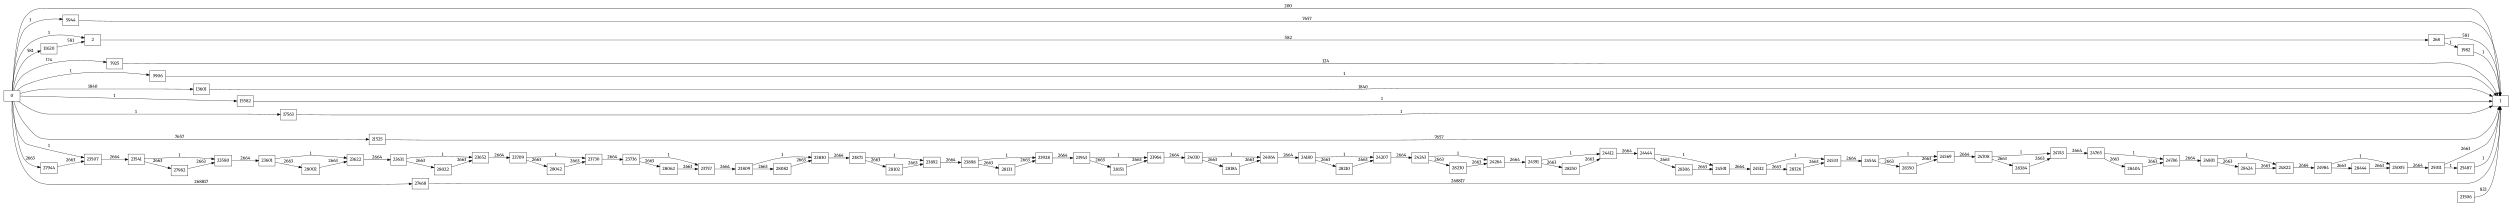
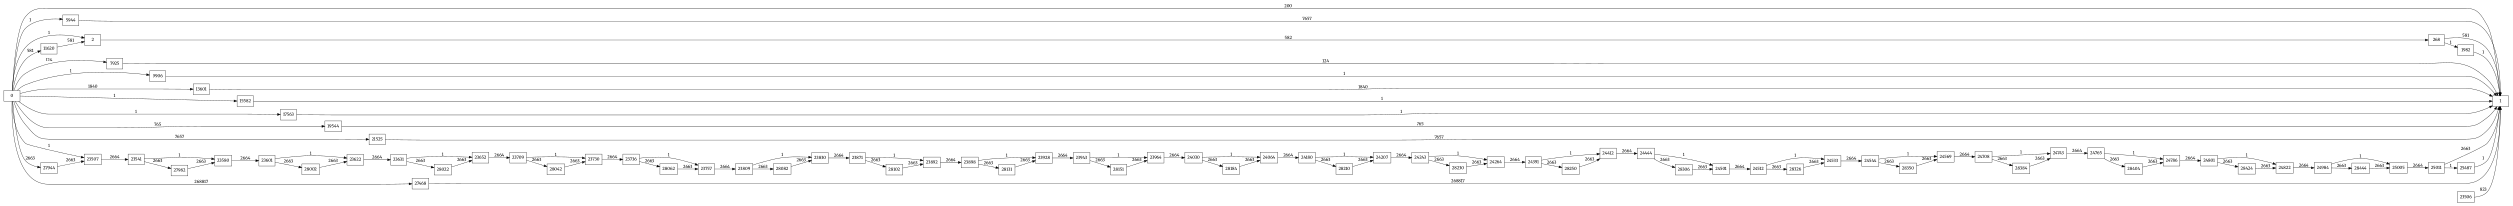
none -> (333, 126)
